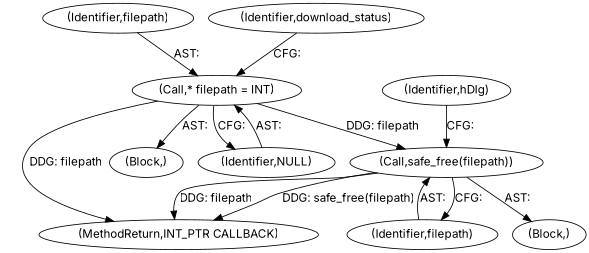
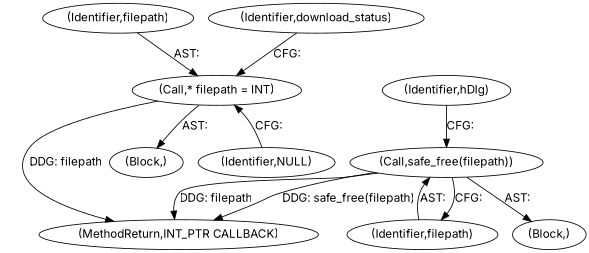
(327, 125) -> none
(270, 126) -> (270, 126)
(215, 127) -> none
